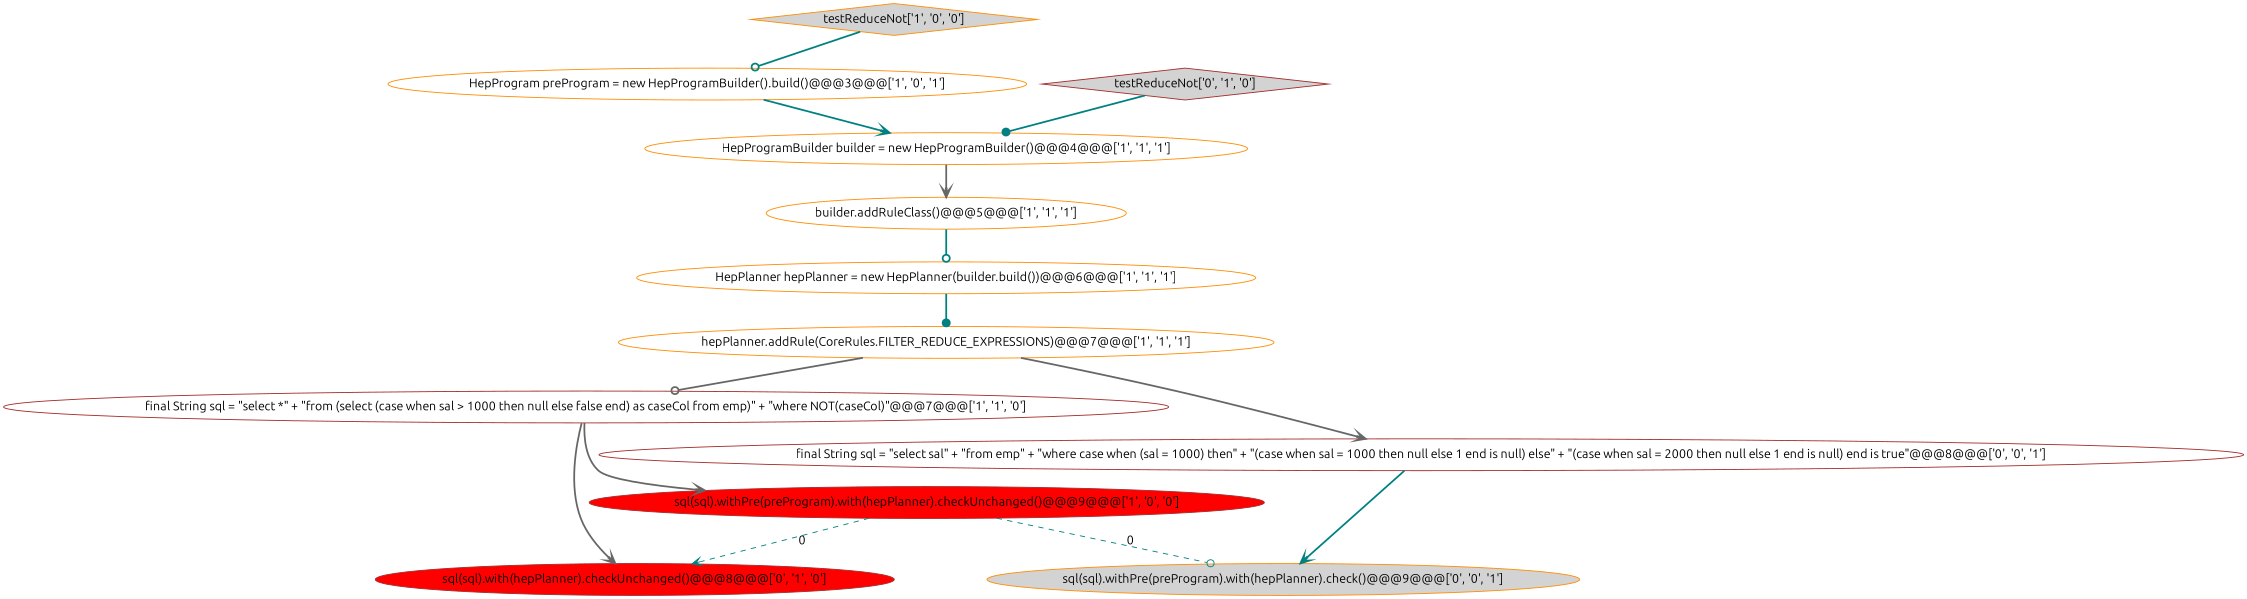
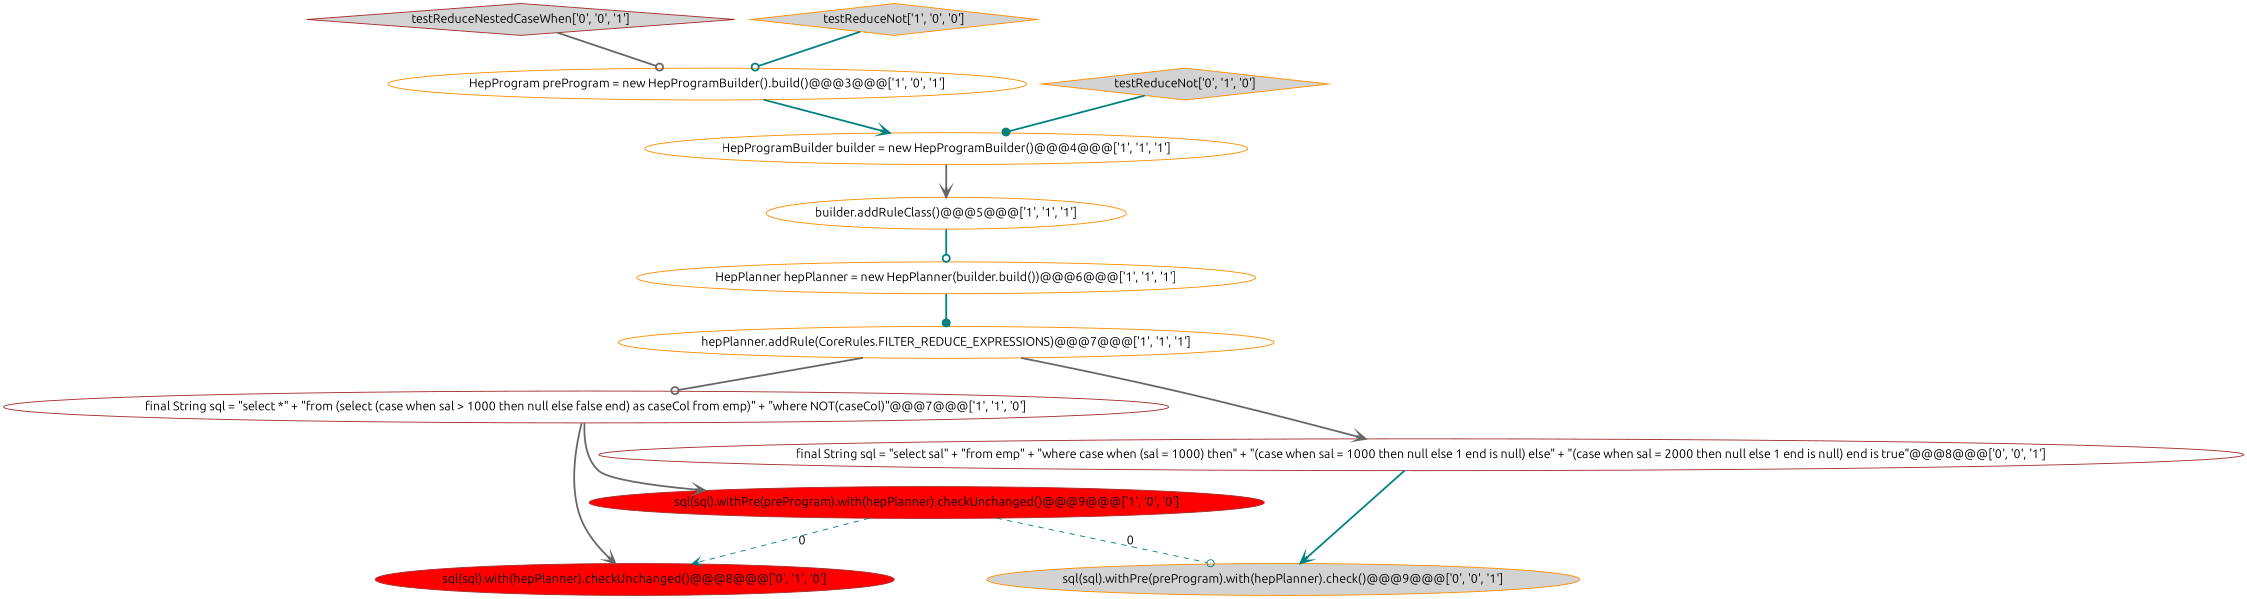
none -> (521, 19)
(1185, 84) -> (1185, 84)
